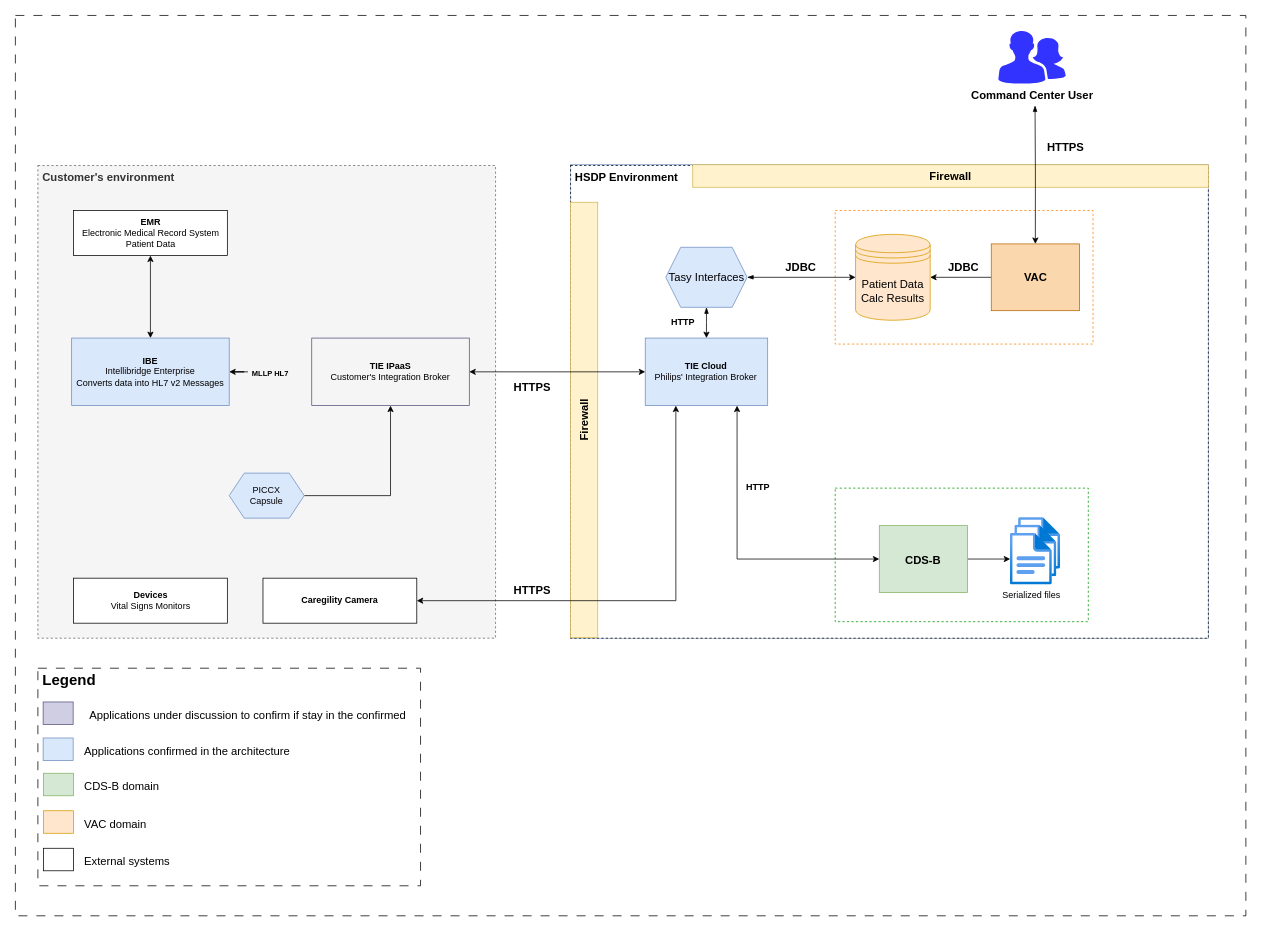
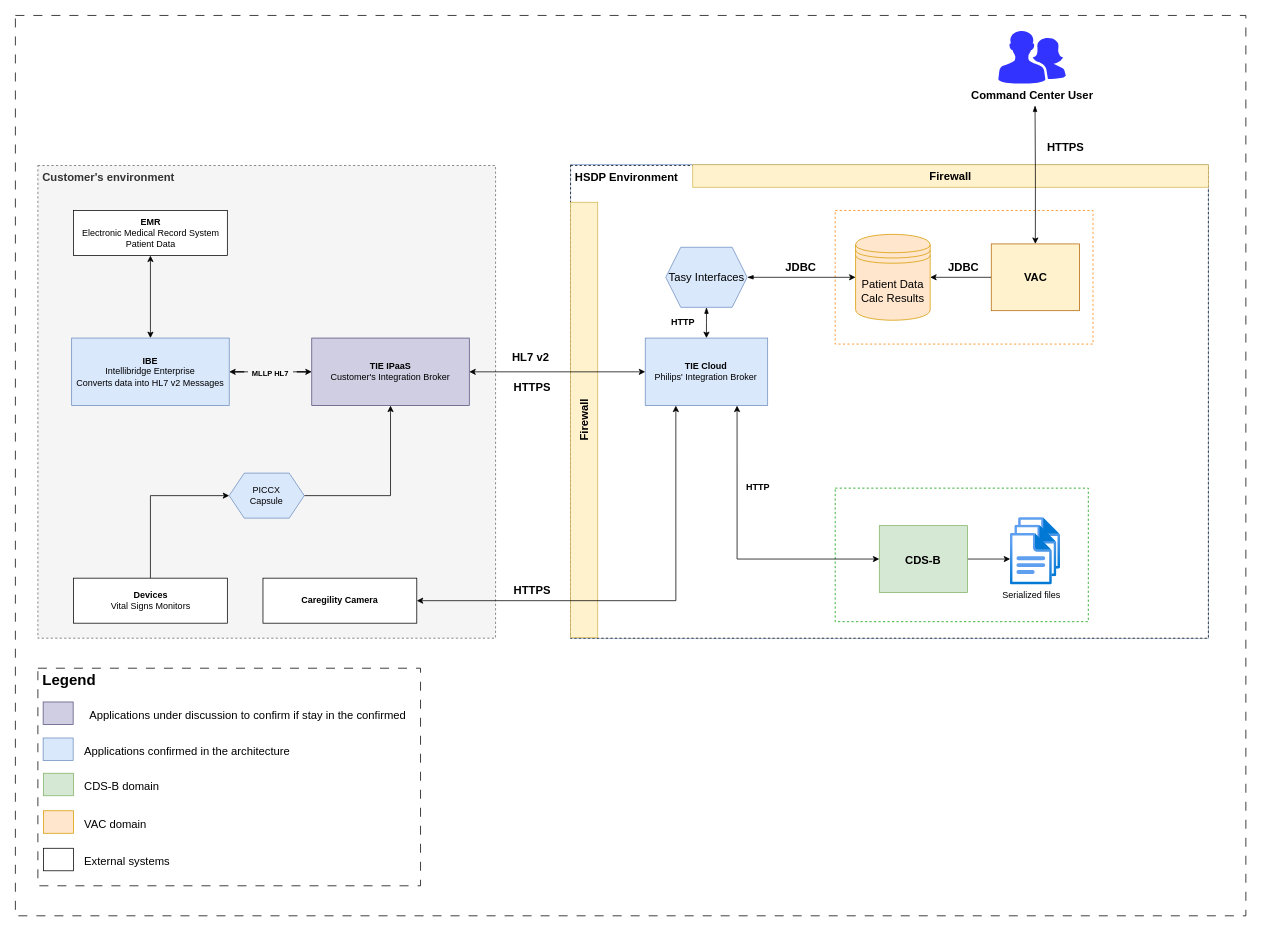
(1035, 277) -> (1035, 277)
none -> (531, 357)
none -> (305, 372)
(390, 372) -> (390, 372)
none -> (150, 500)
